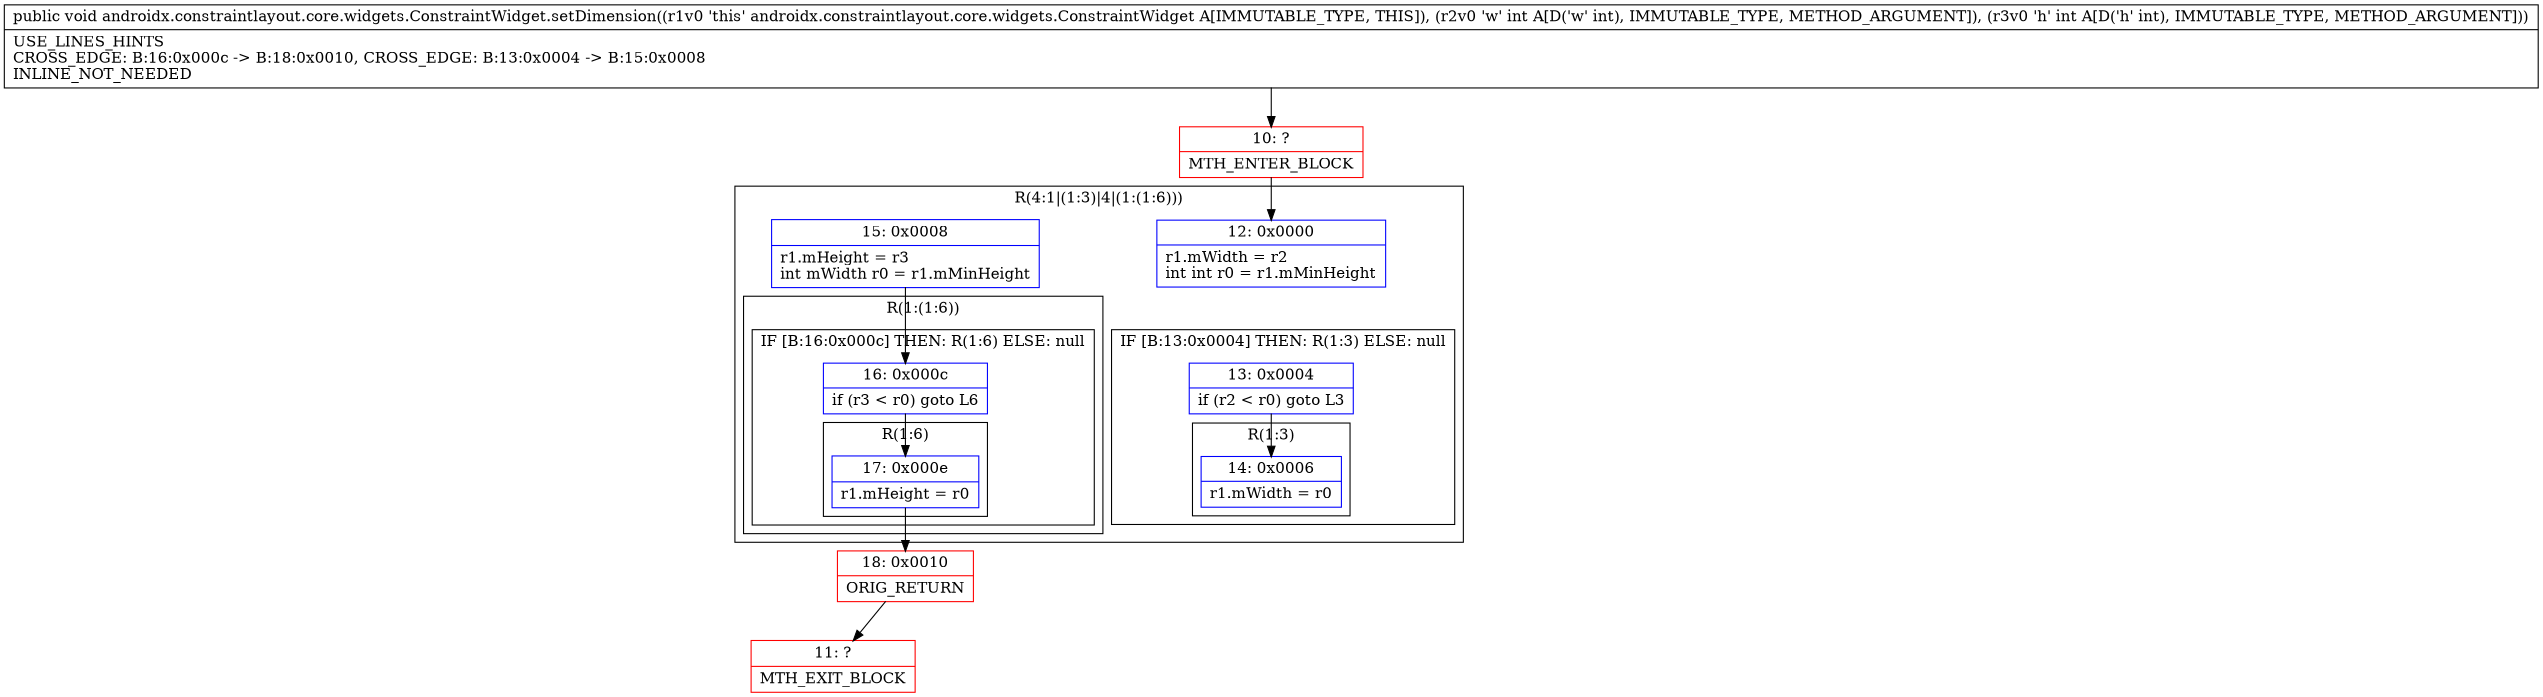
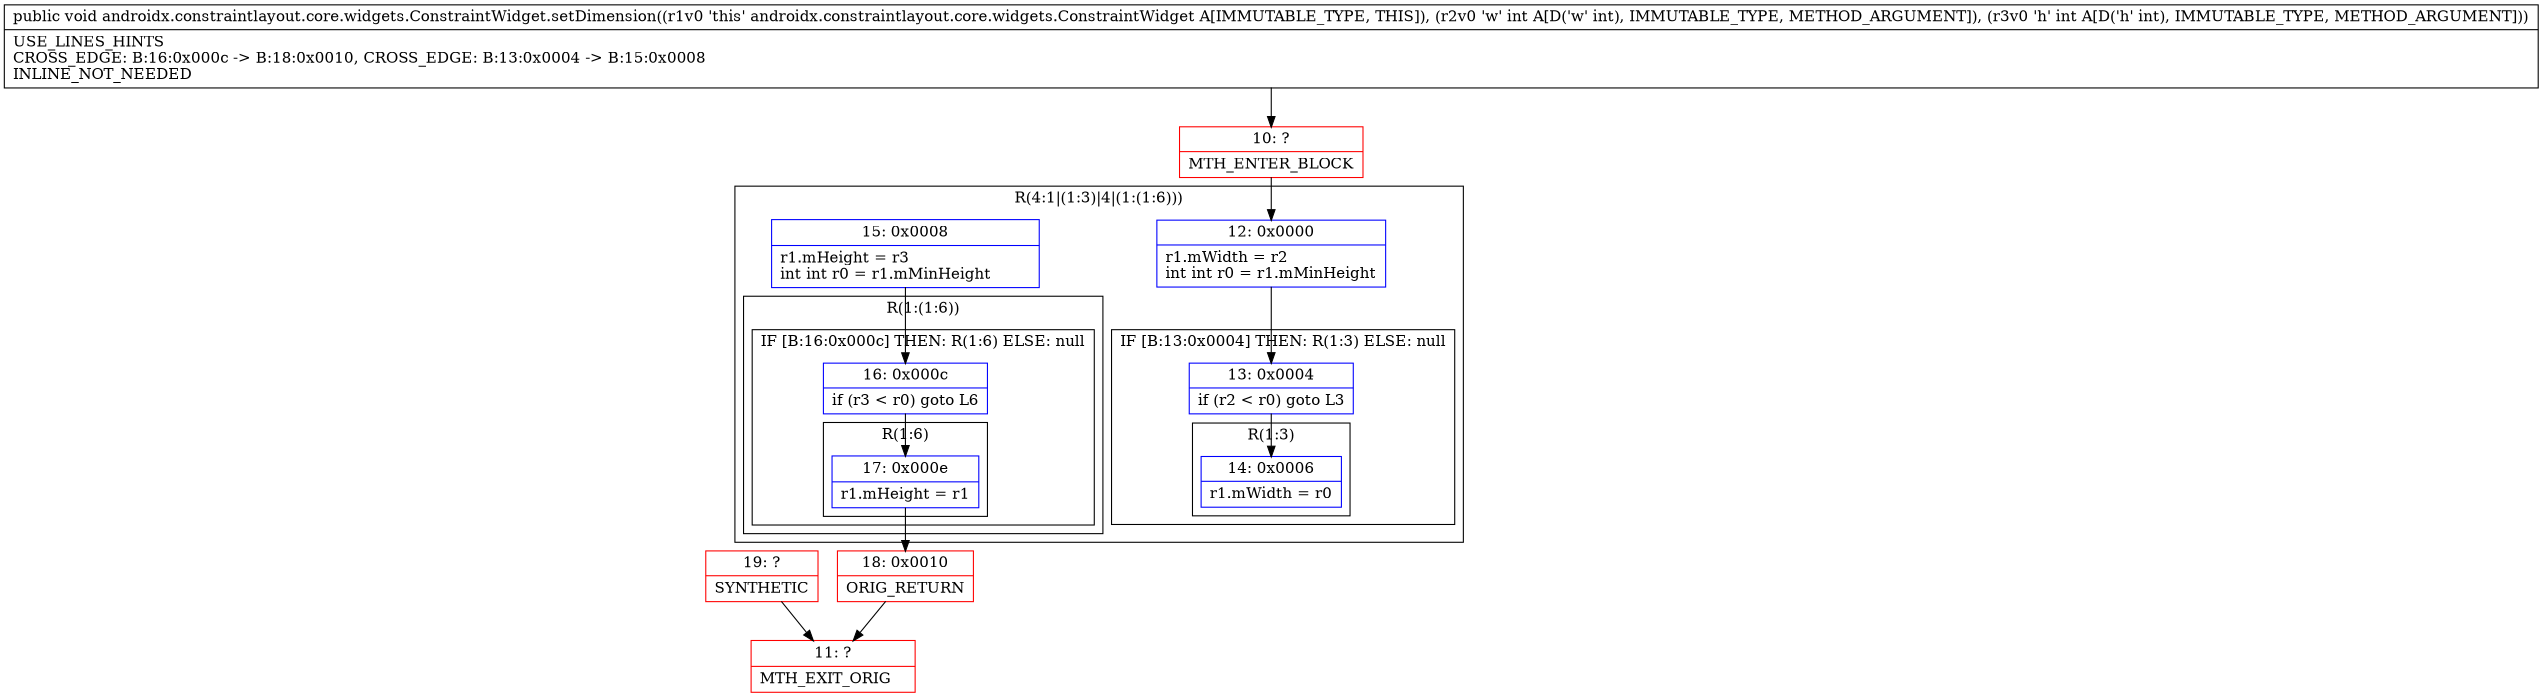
(905, 274) -> (886, 274)
none -> (1271, 320)
(905, 494) -> (905, 494)
none -> (762, 576)
(833, 679) -> (826, 679)
